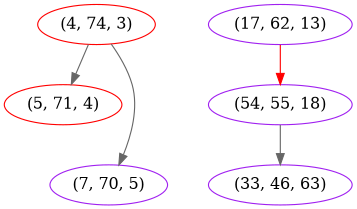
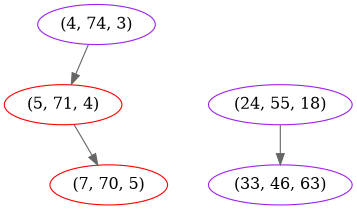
(97, 25) -> (97, 25)
(280, 25) -> none
(134, 97) -> (83, 140)
(280, 105) -> (280, 105)
(109, 185) -> (109, 185)
